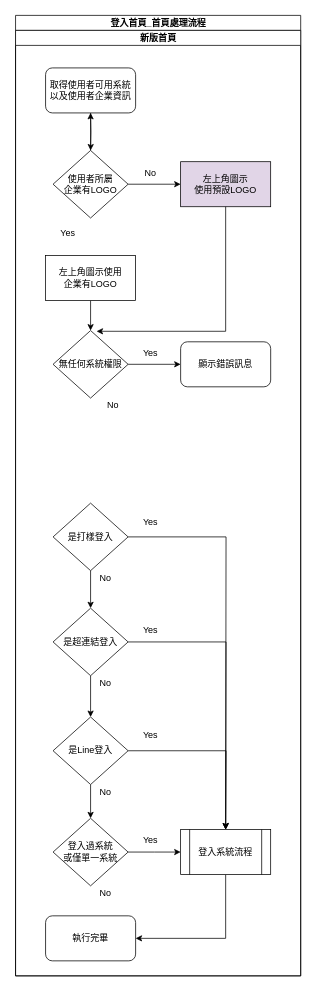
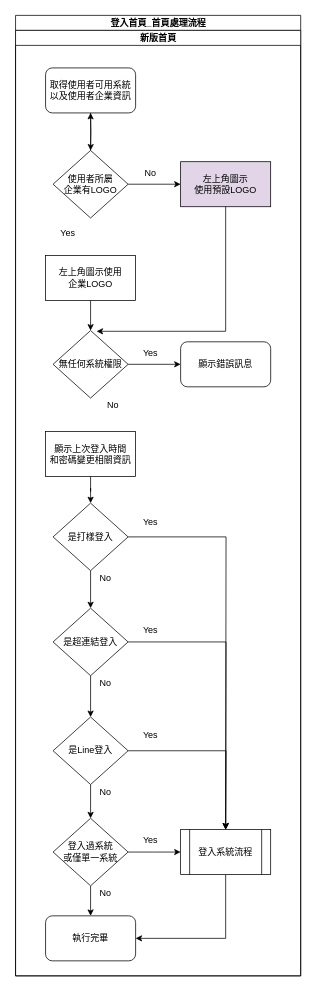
(90, 278) -> (90, 278)
none -> (90, 454)
none -> (90, 490)
none -> (90, 897)
